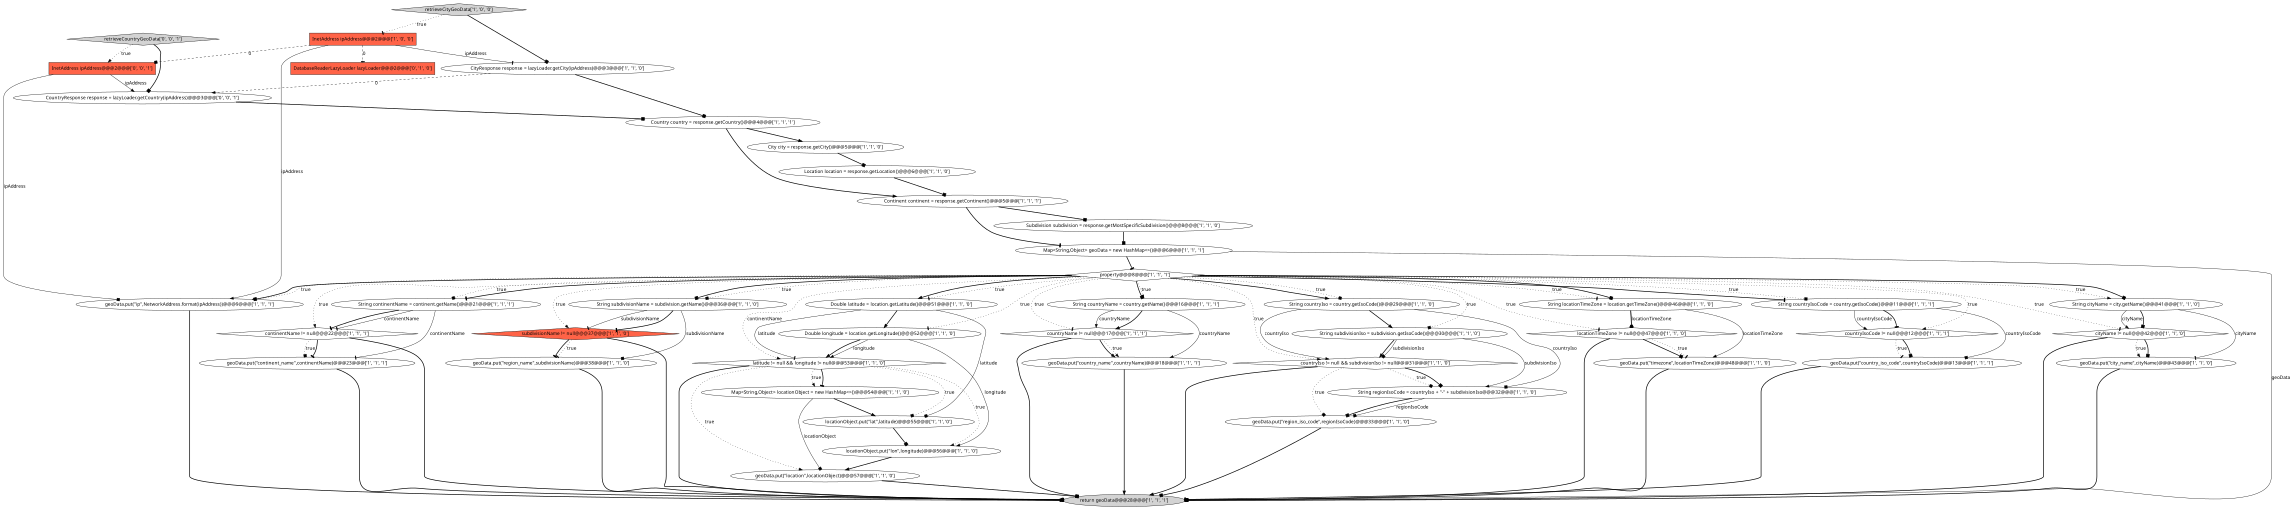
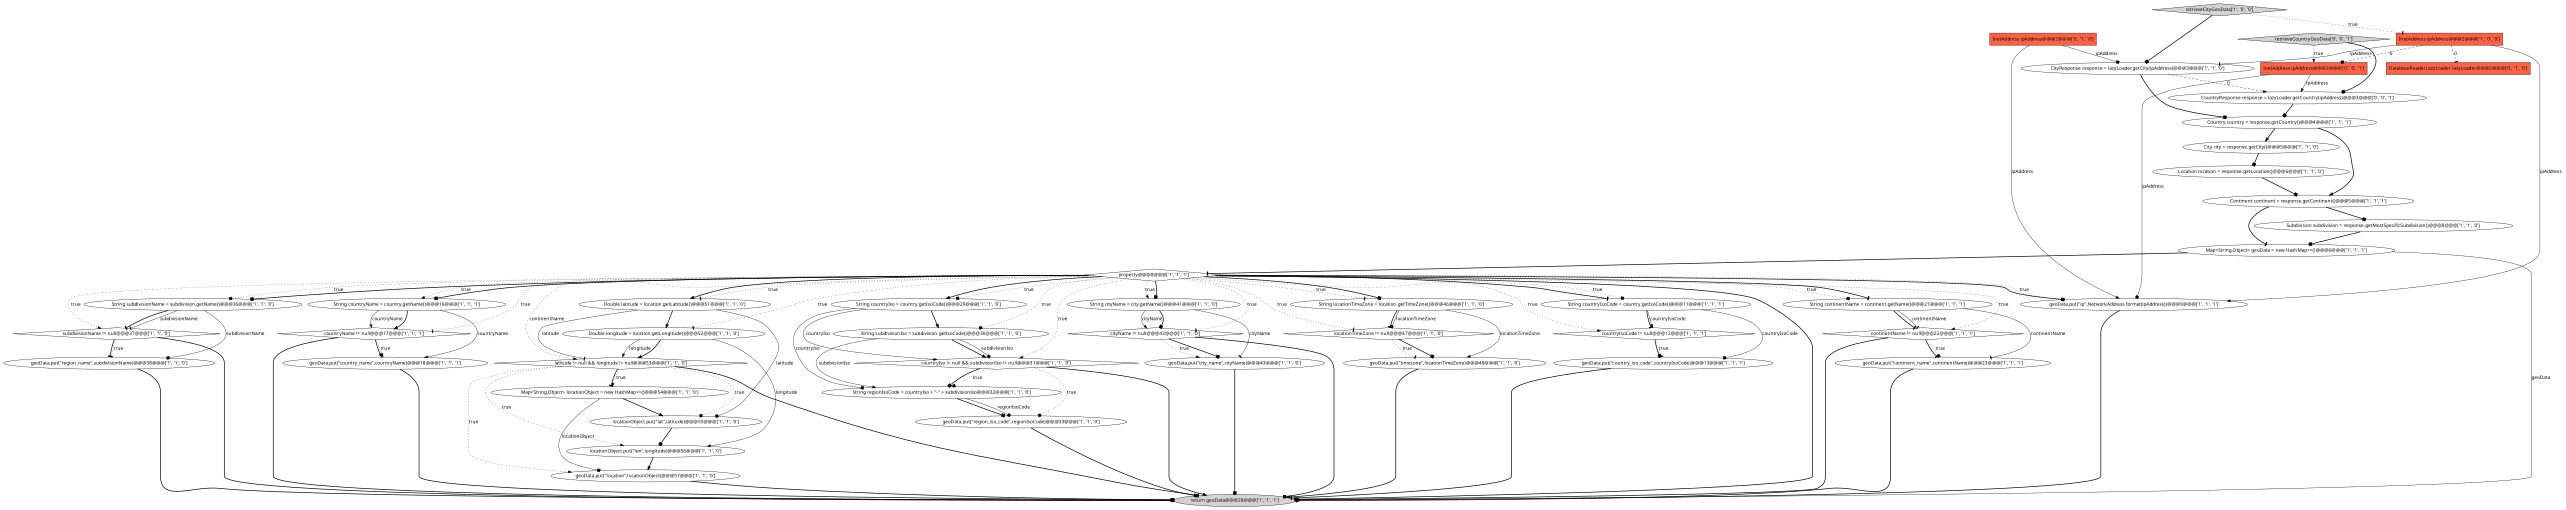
none -> (2043, 39)
(575, 334) -> (117, 334)
(1518, 490) -> (1813, 361)
